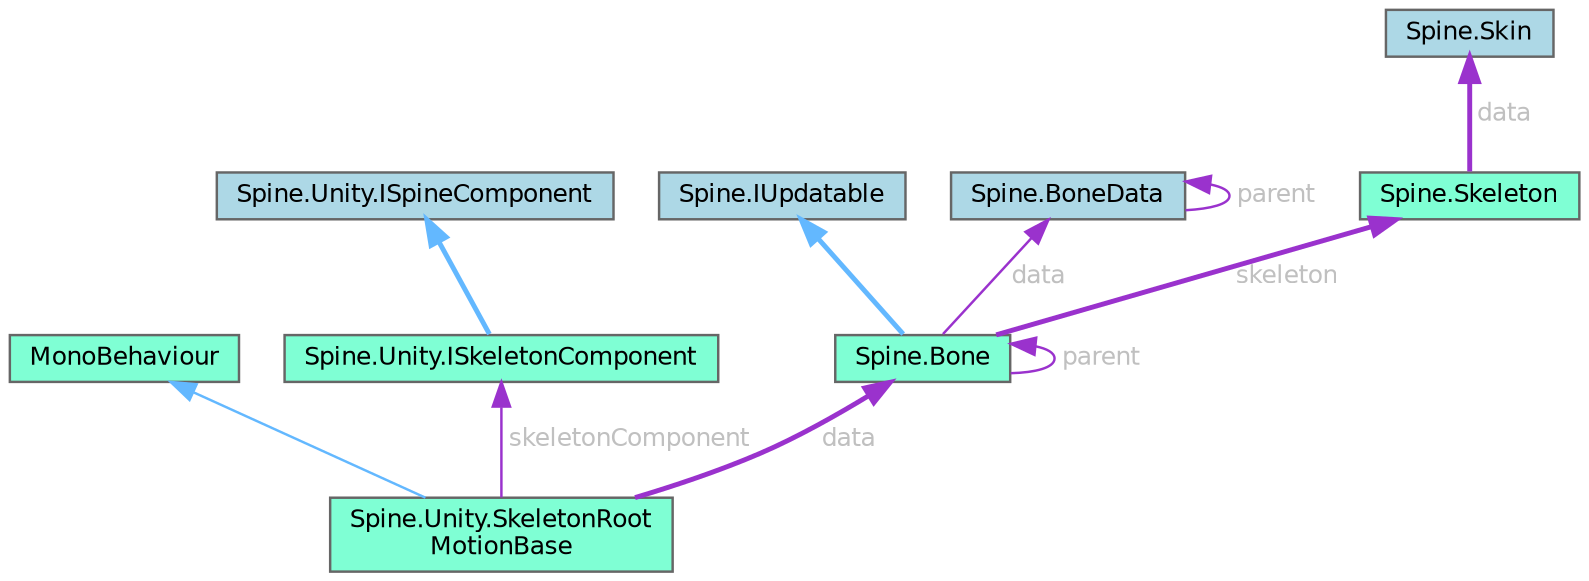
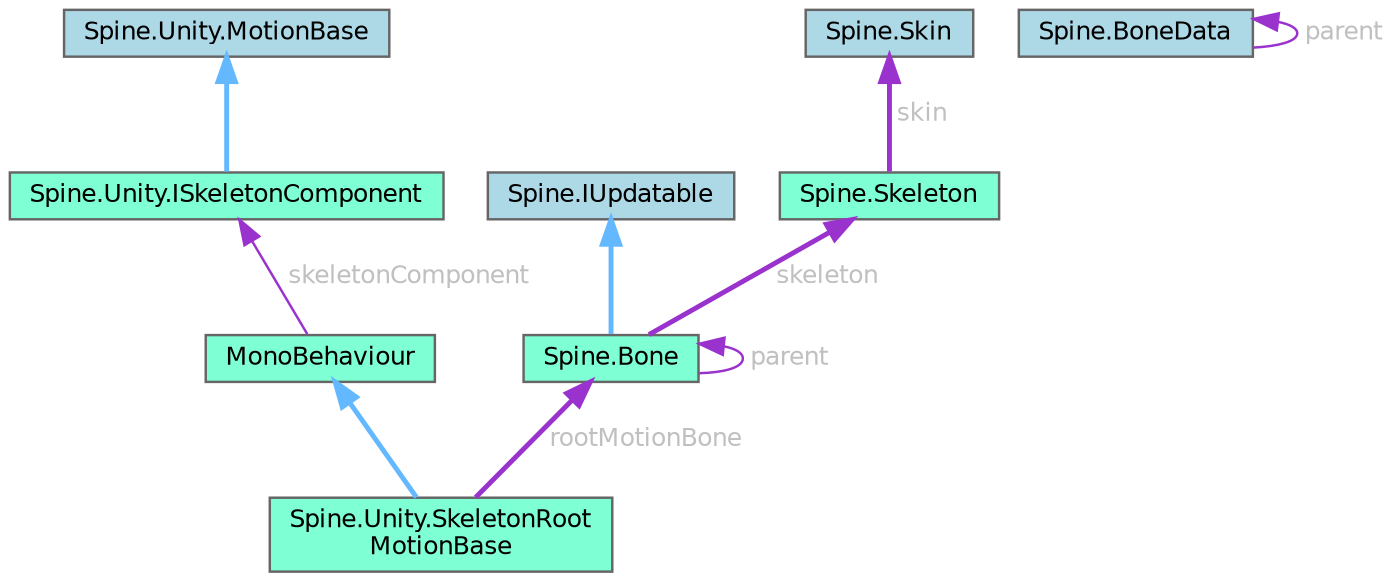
(1501, 115) -> (919, 115)
(415, 196) -> (227, 33)
(987, 286) -> none
(845, 440) -> (643, 440)
(309, 445) -> (383, 450)
(501, 452) -> (280, 288)
